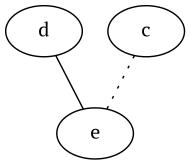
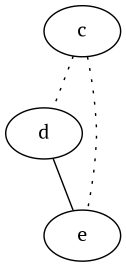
none -> (63, 82)
